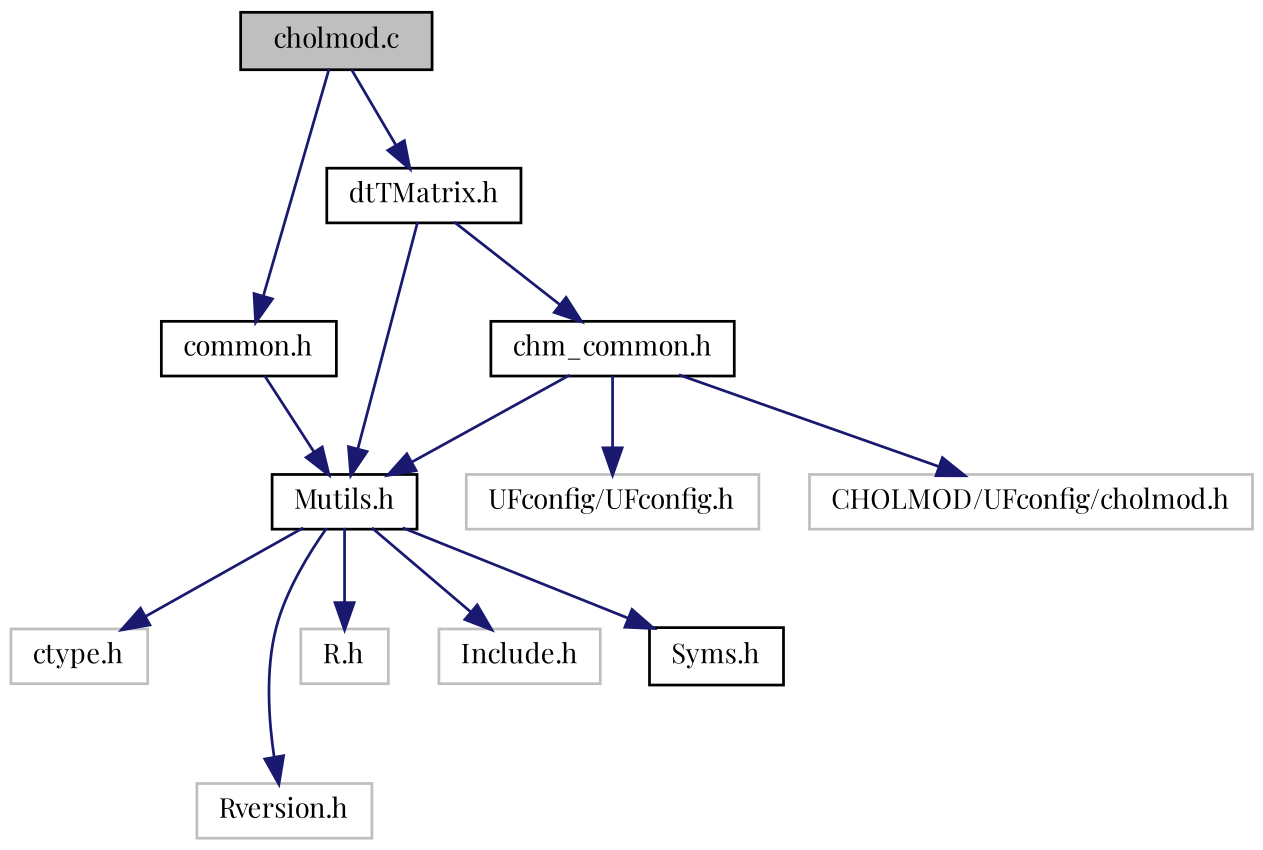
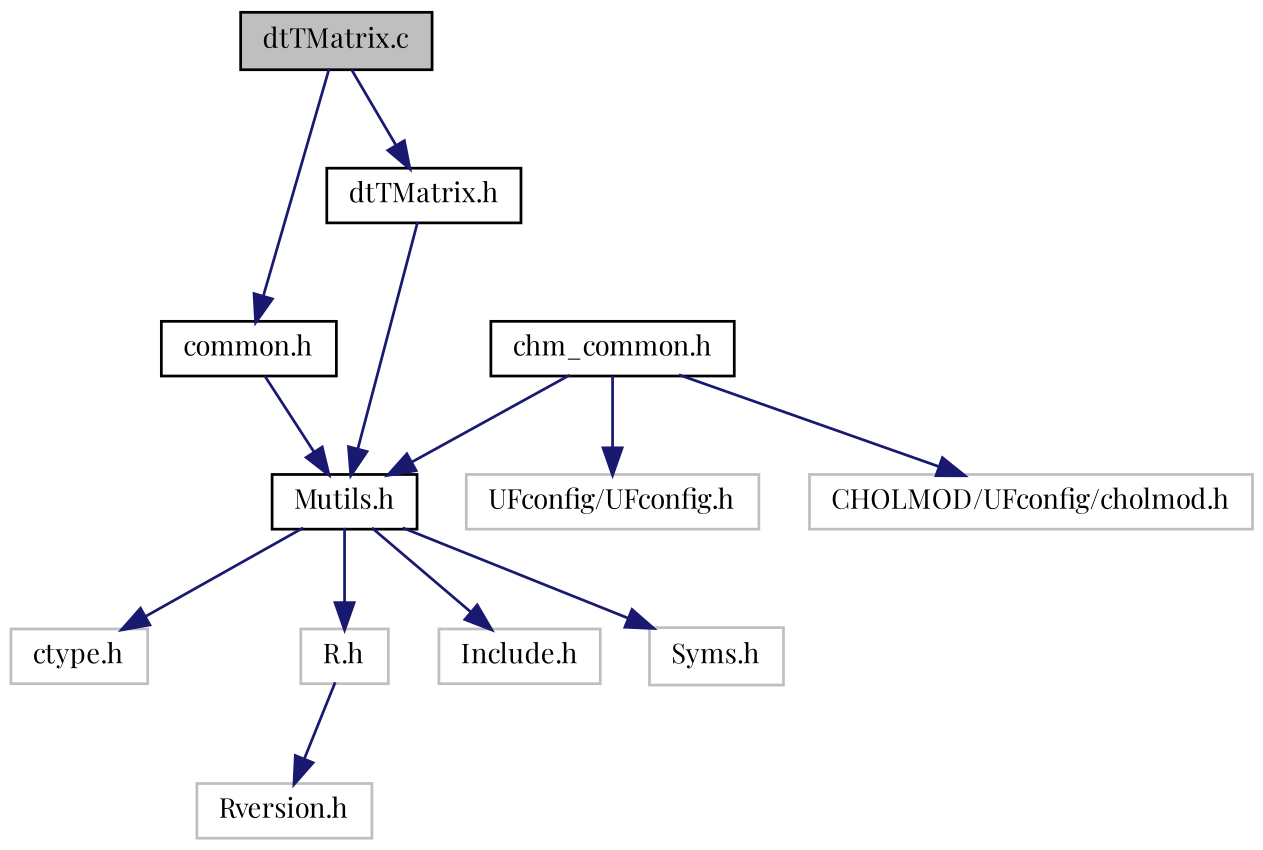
(336, 41) -> (336, 41)
(507, 263) -> none
(274, 637) -> (320, 721)
(716, 656) -> (716, 656)
